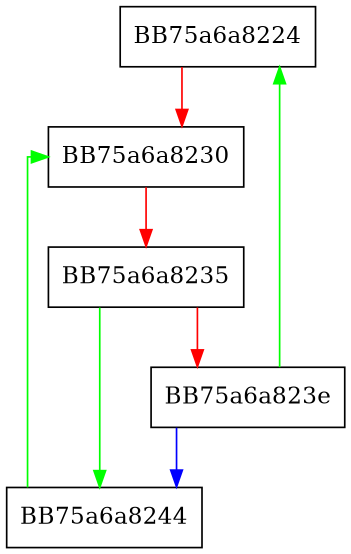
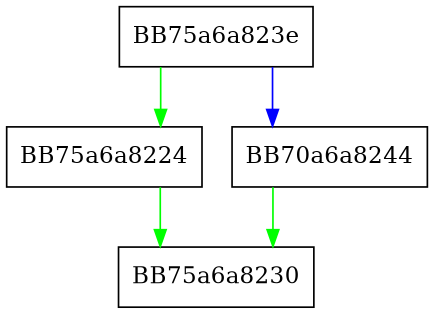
(182, 88) -> (160, 208)
(146, 277) -> none
(104, 518) -> (330, 157)
